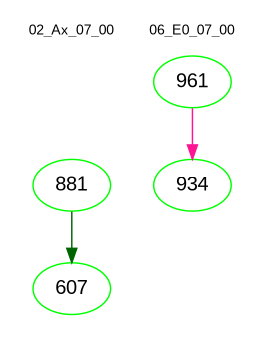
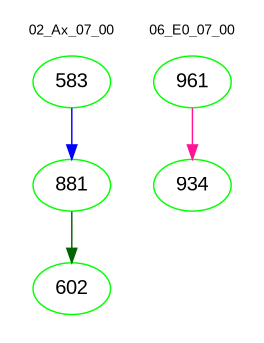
none -> (72, 82)
(72, 289) -> (72, 289)
